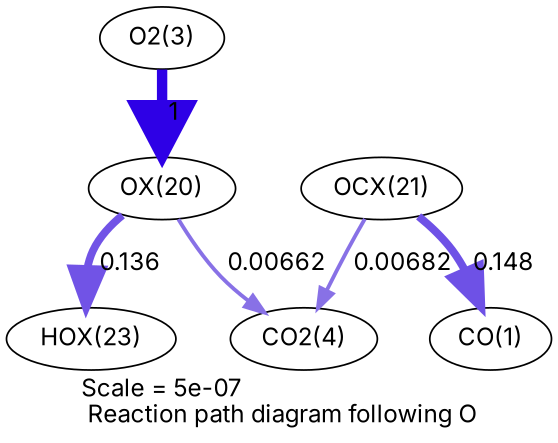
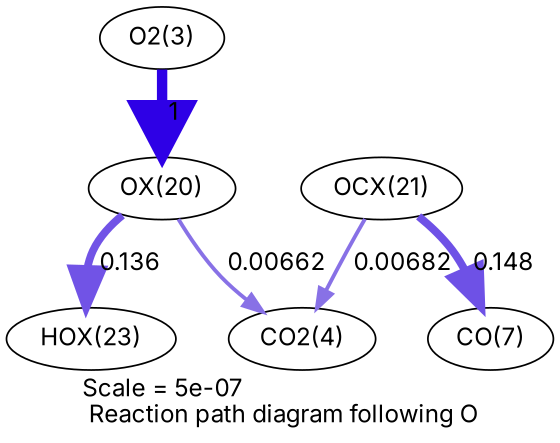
(491, 339) -> (491, 339)
